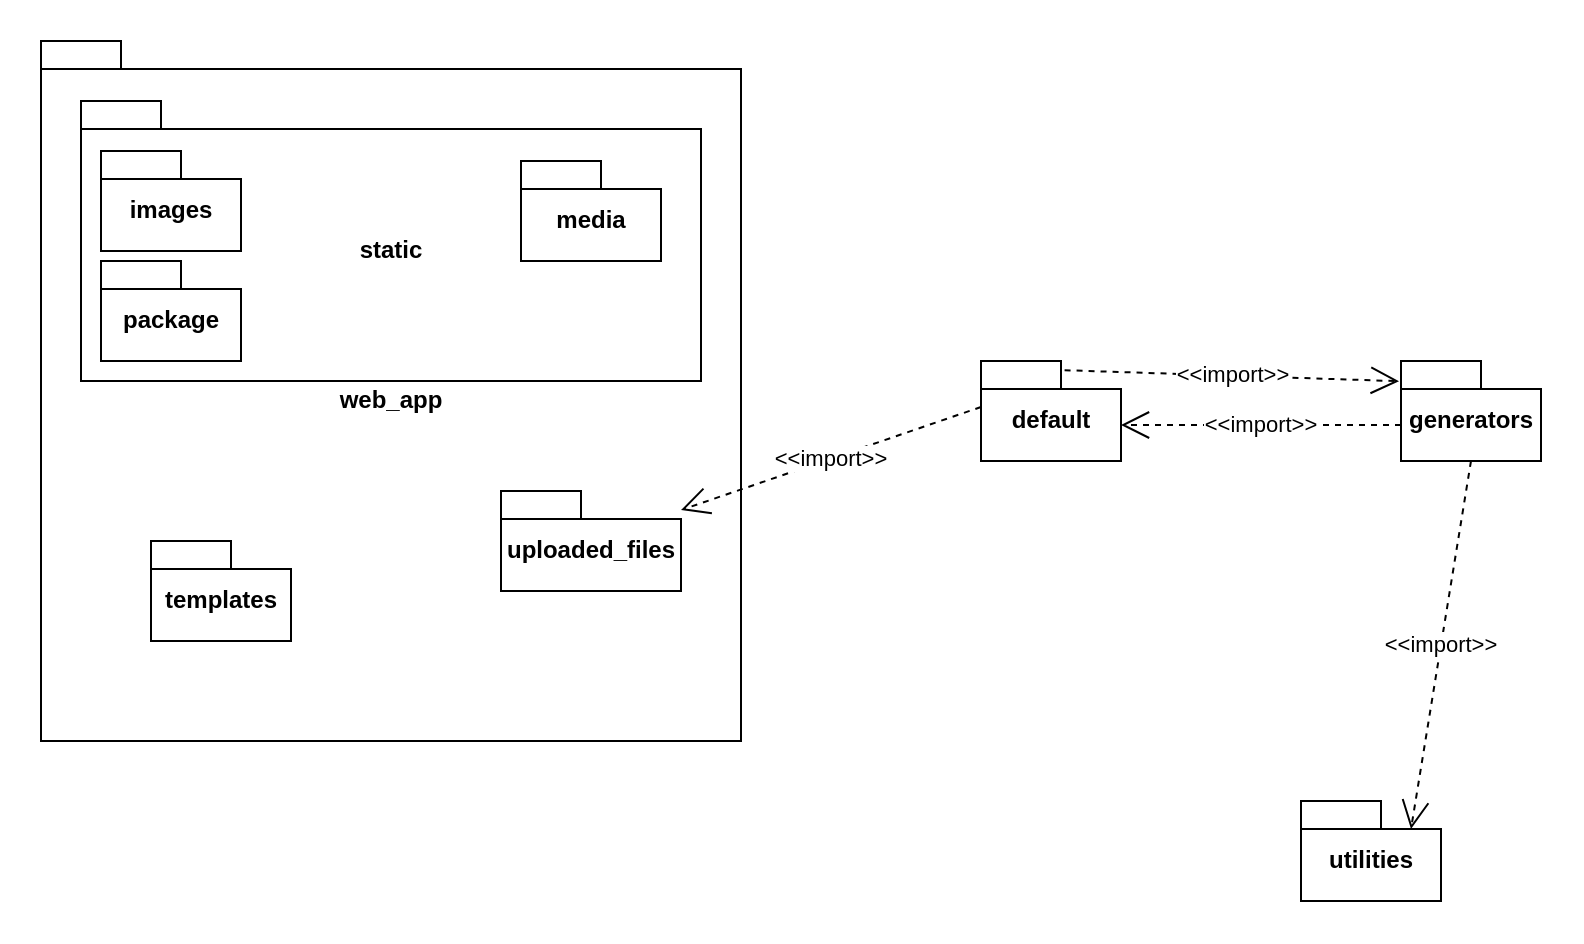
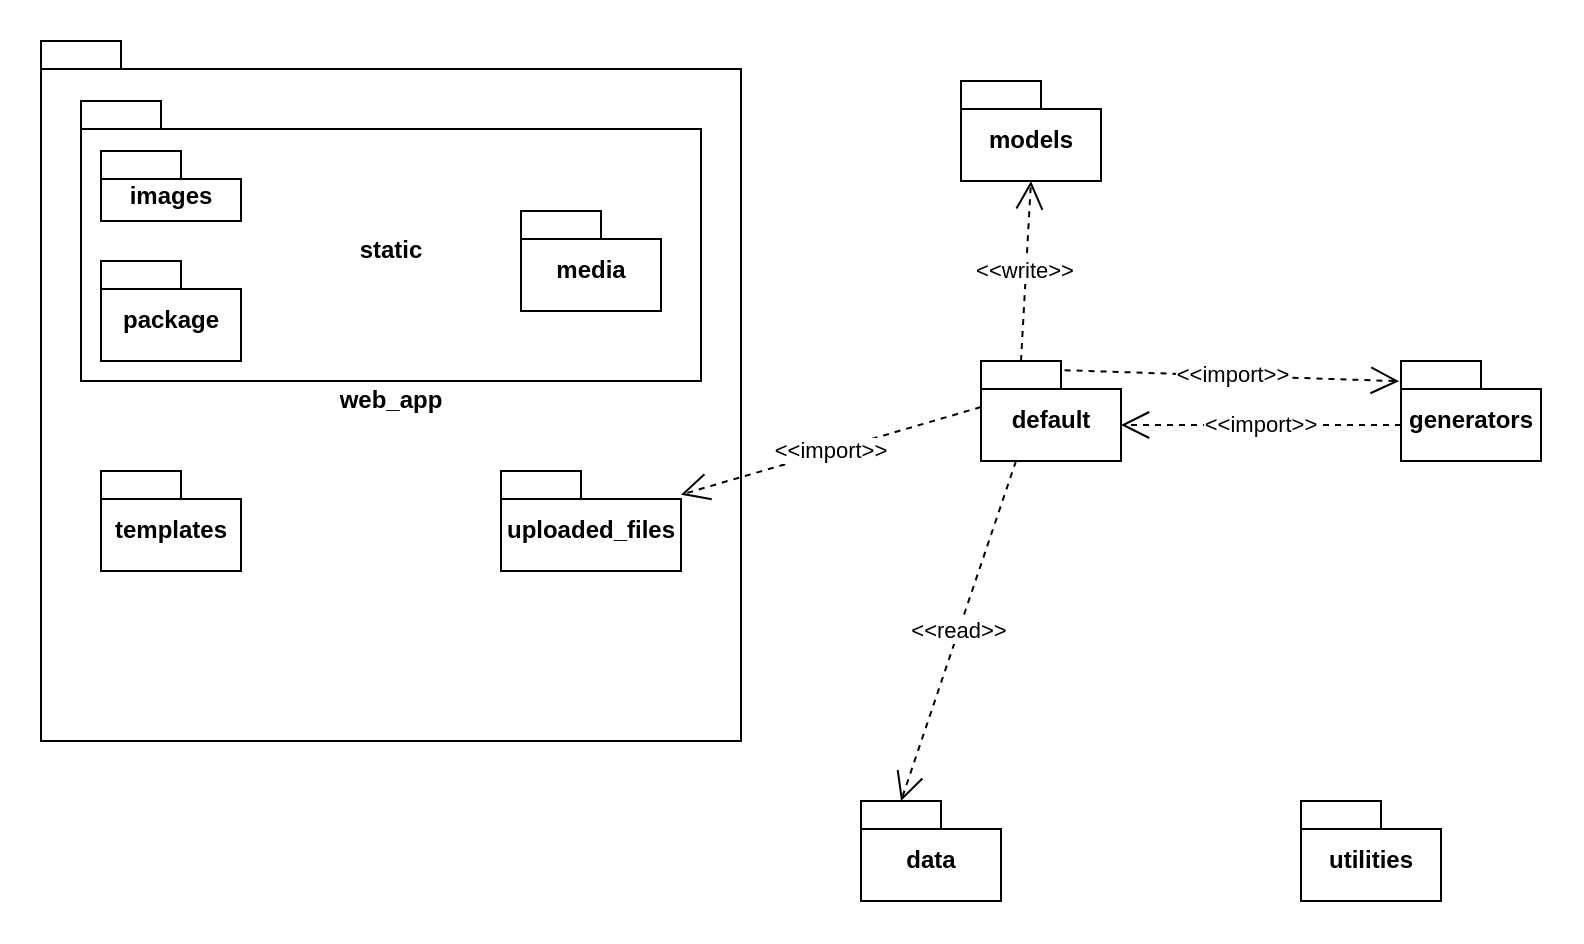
none -> (1031, 131)
(171, 201) -> (171, 186)
(591, 211) -> (591, 261)
none -> (1026, 274)
(591, 541) -> (591, 521)
(221, 591) -> (171, 521)
(1441, 643) -> none
none -> (932, 710)
none -> (931, 851)
